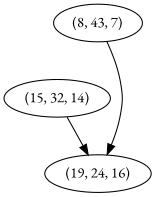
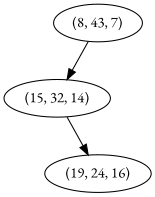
(122, 93) -> (80, 56)
